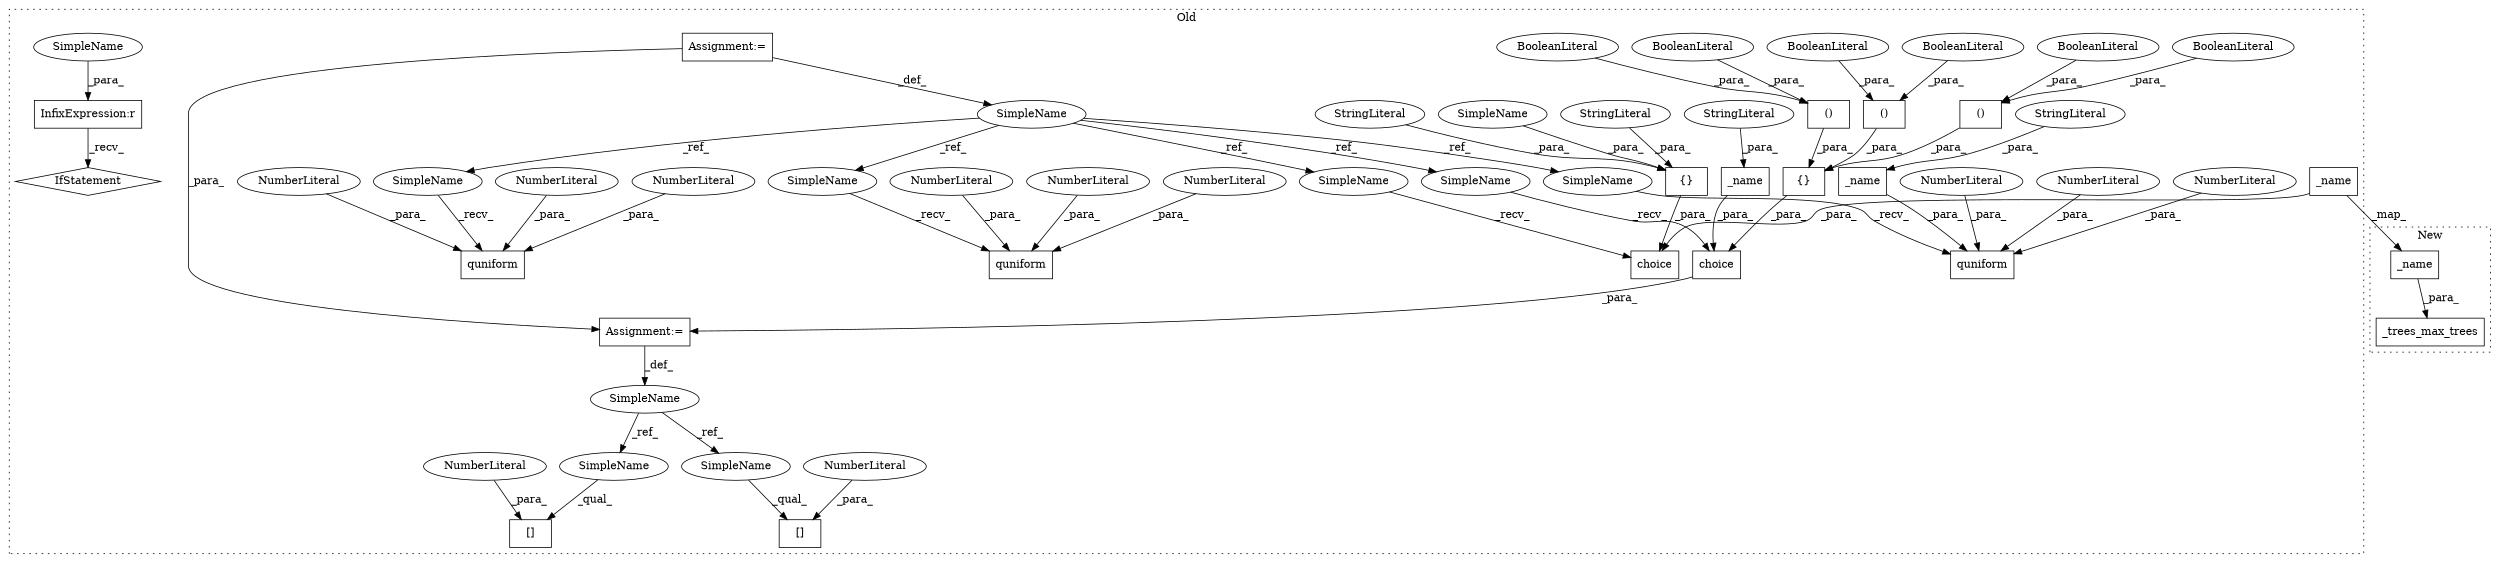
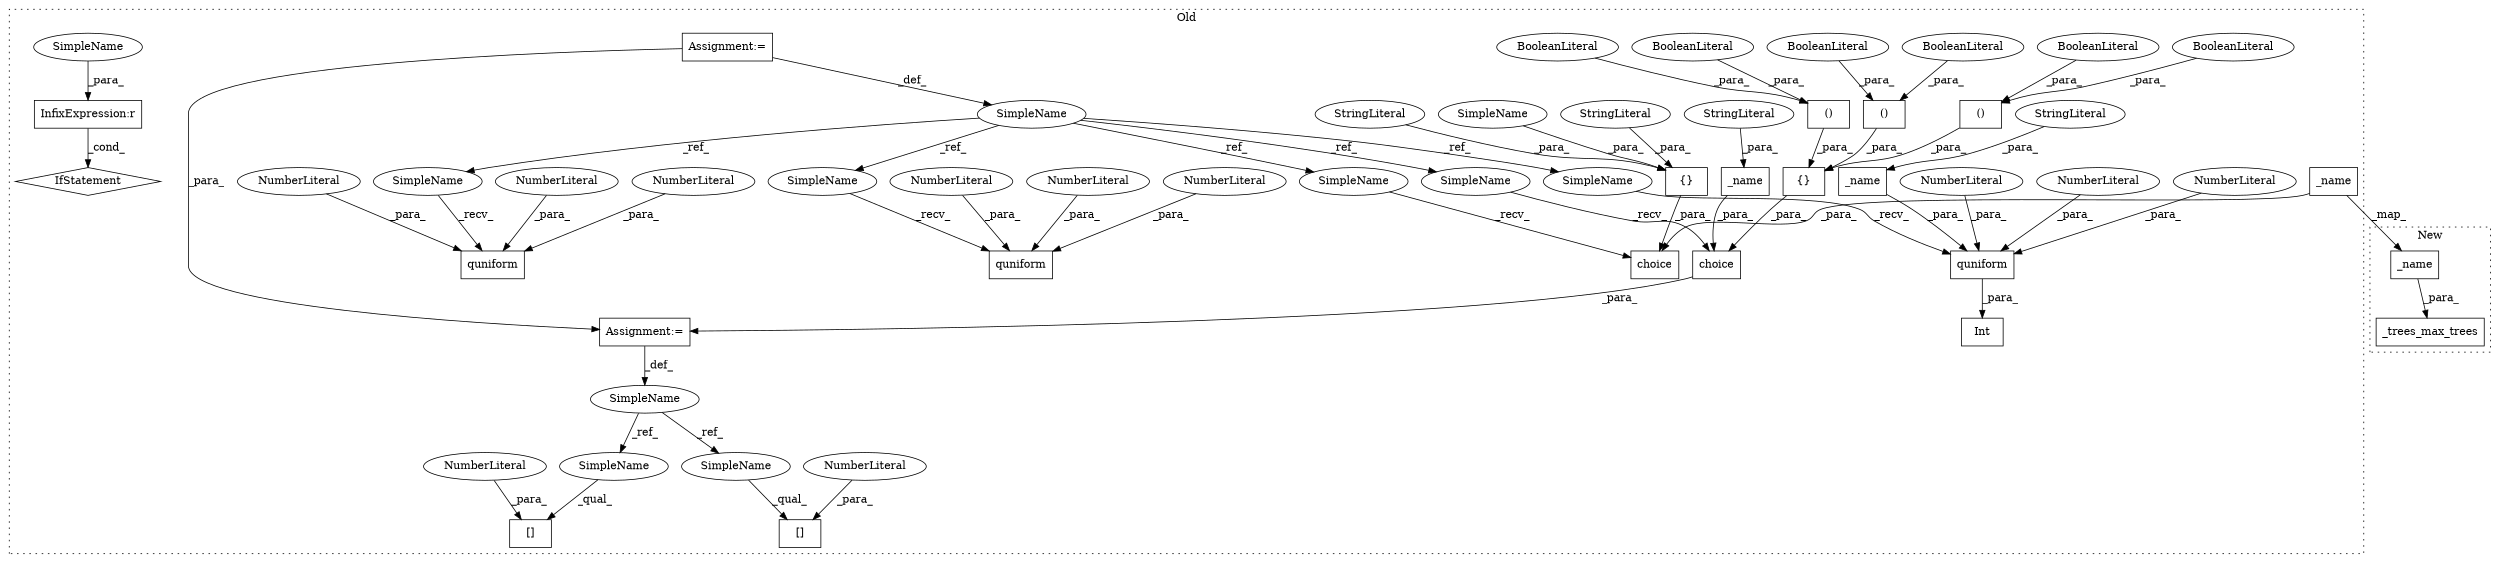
(107, 148) -> (107, 148)
none -> (1982, 332)
